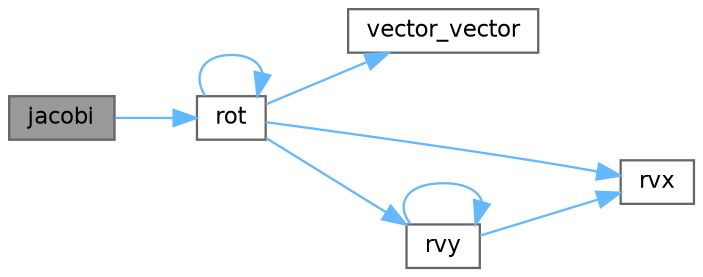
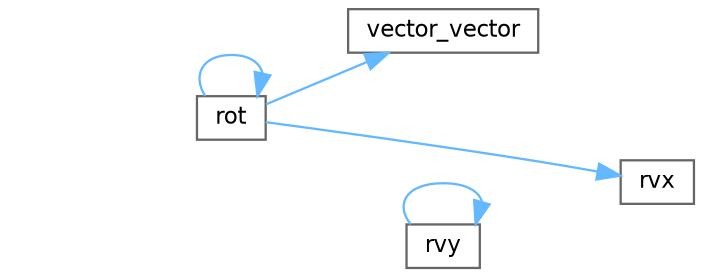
(62, 118) -> none
(326, 175) -> none
(539, 218) -> none
